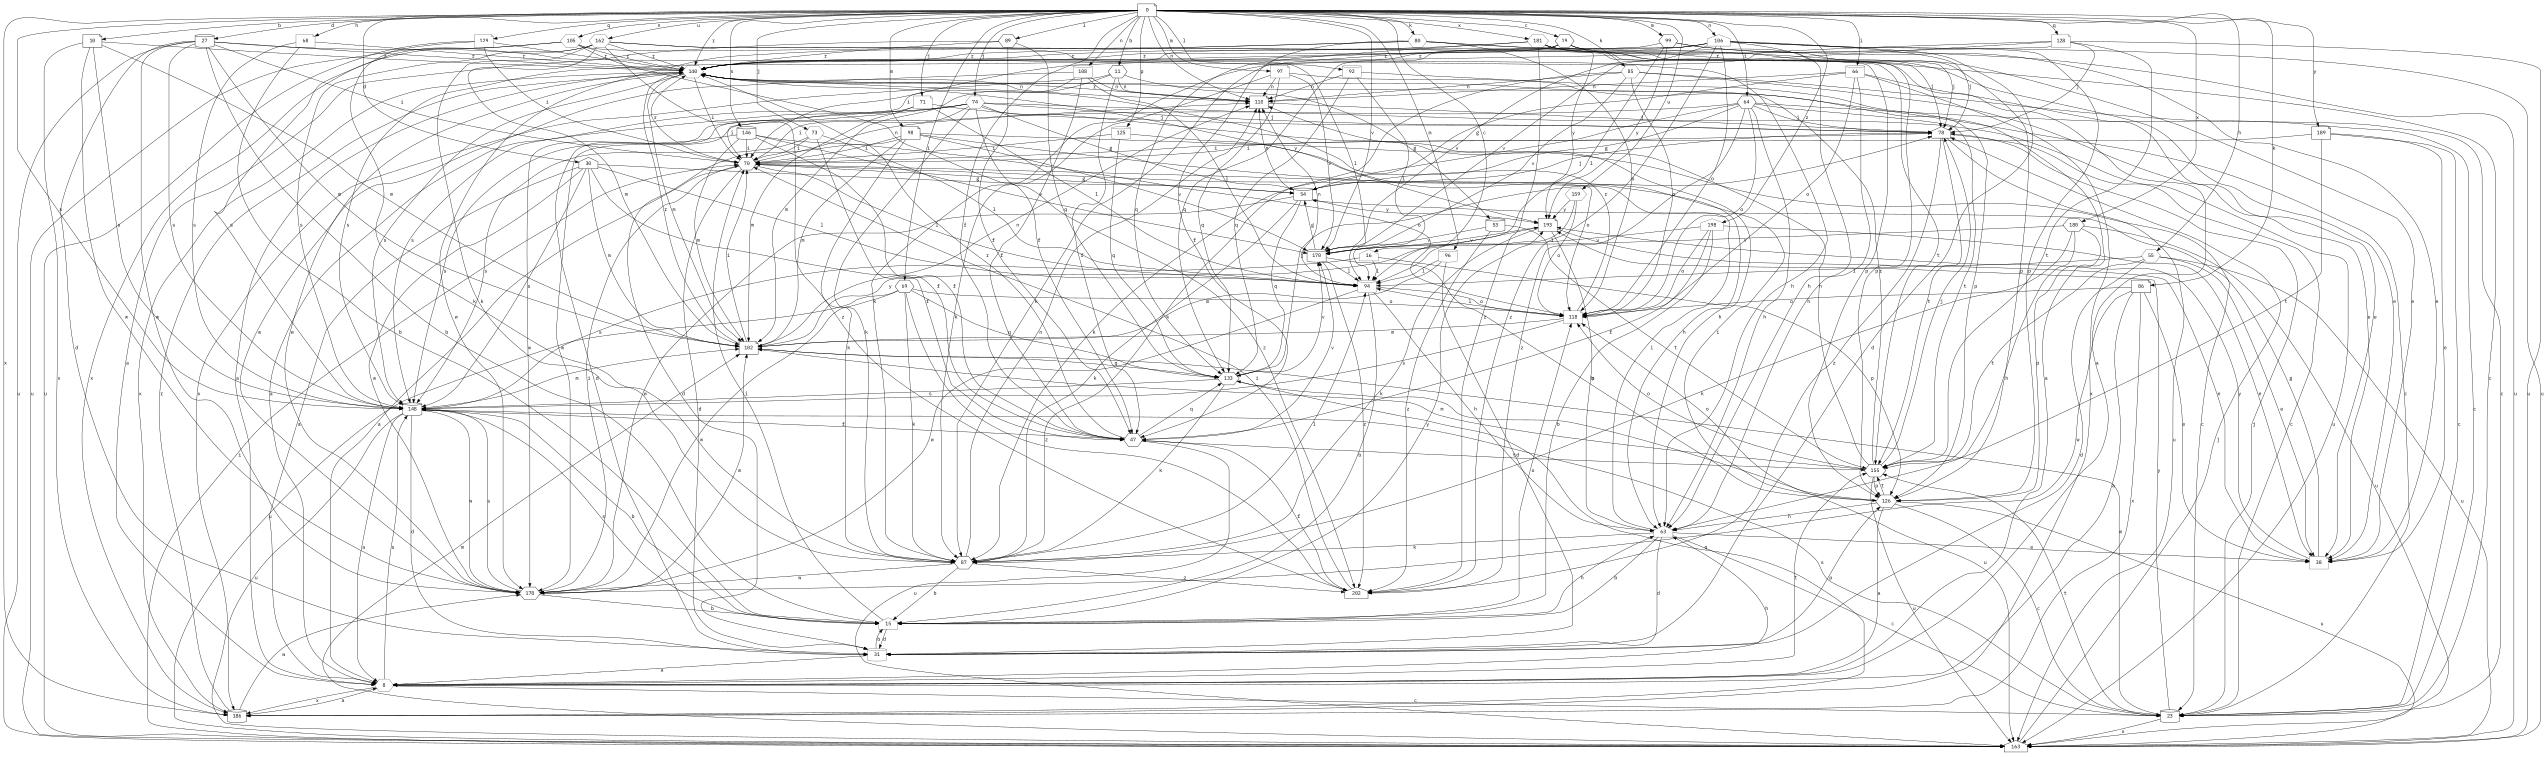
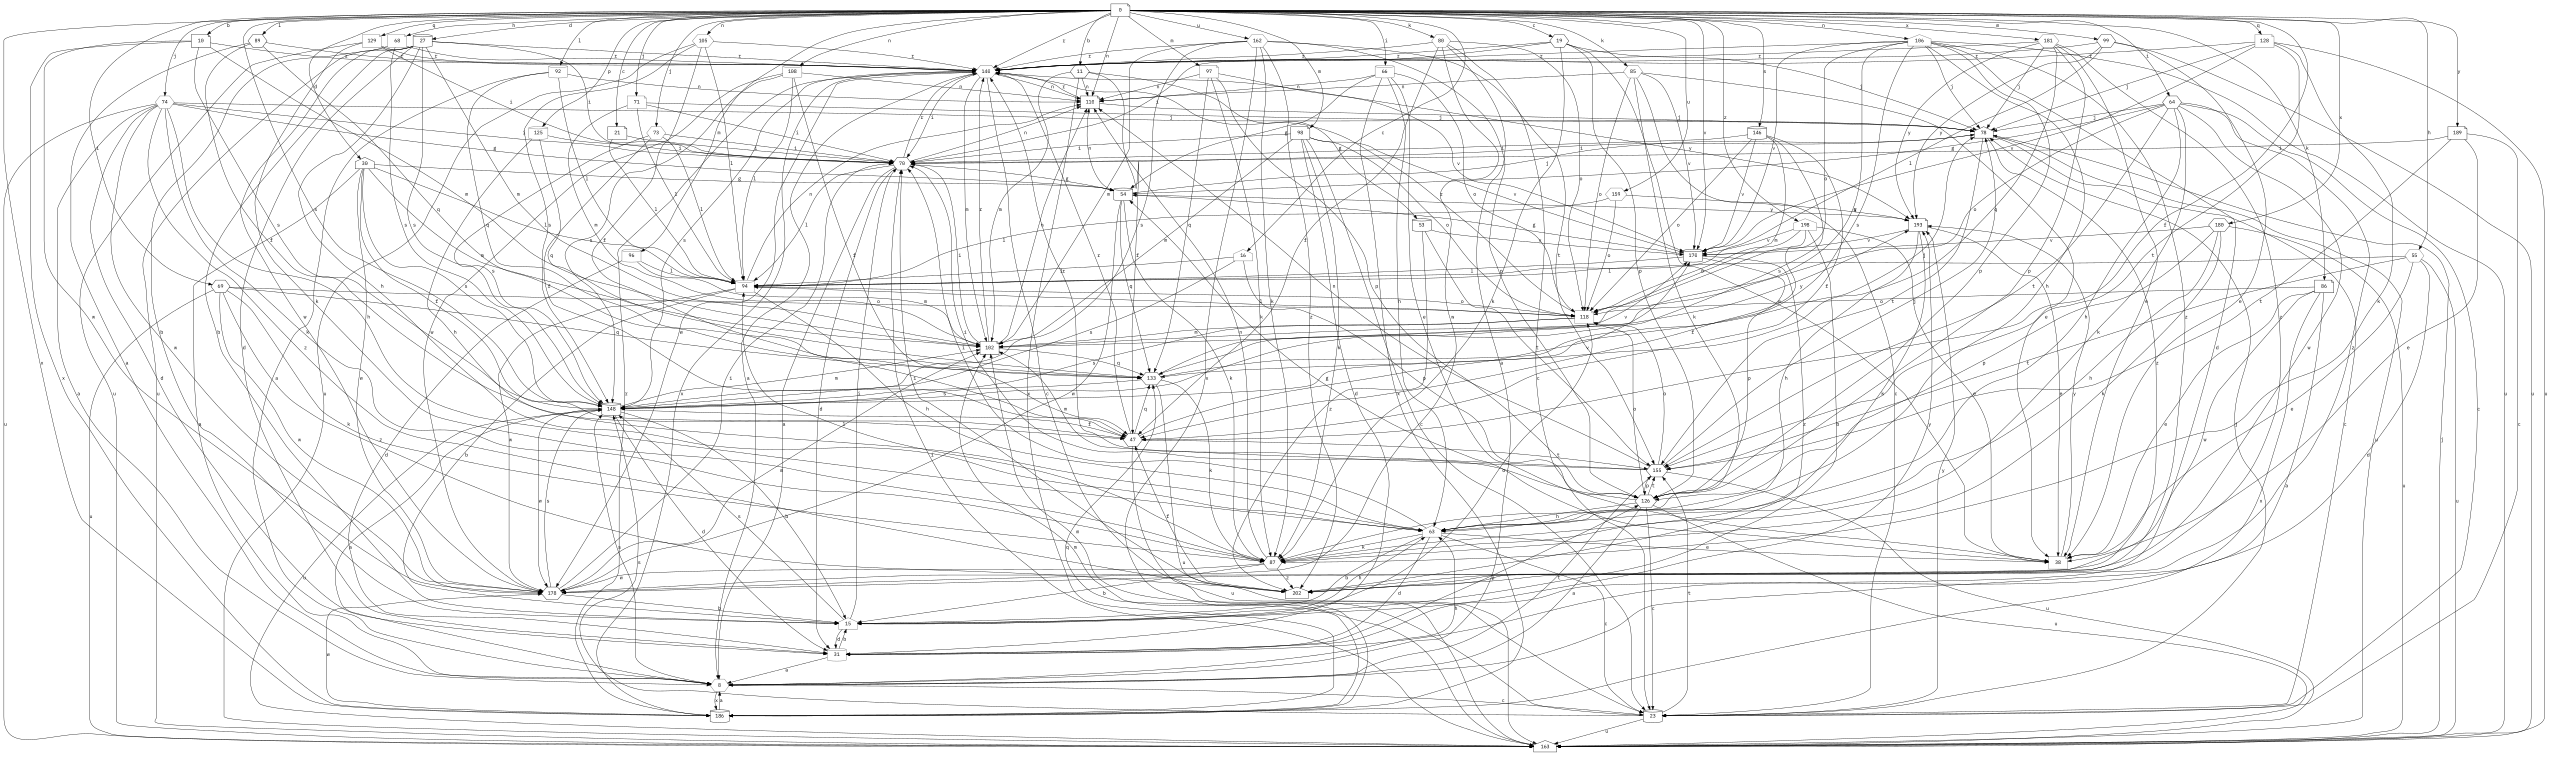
none -> (617, 133)
